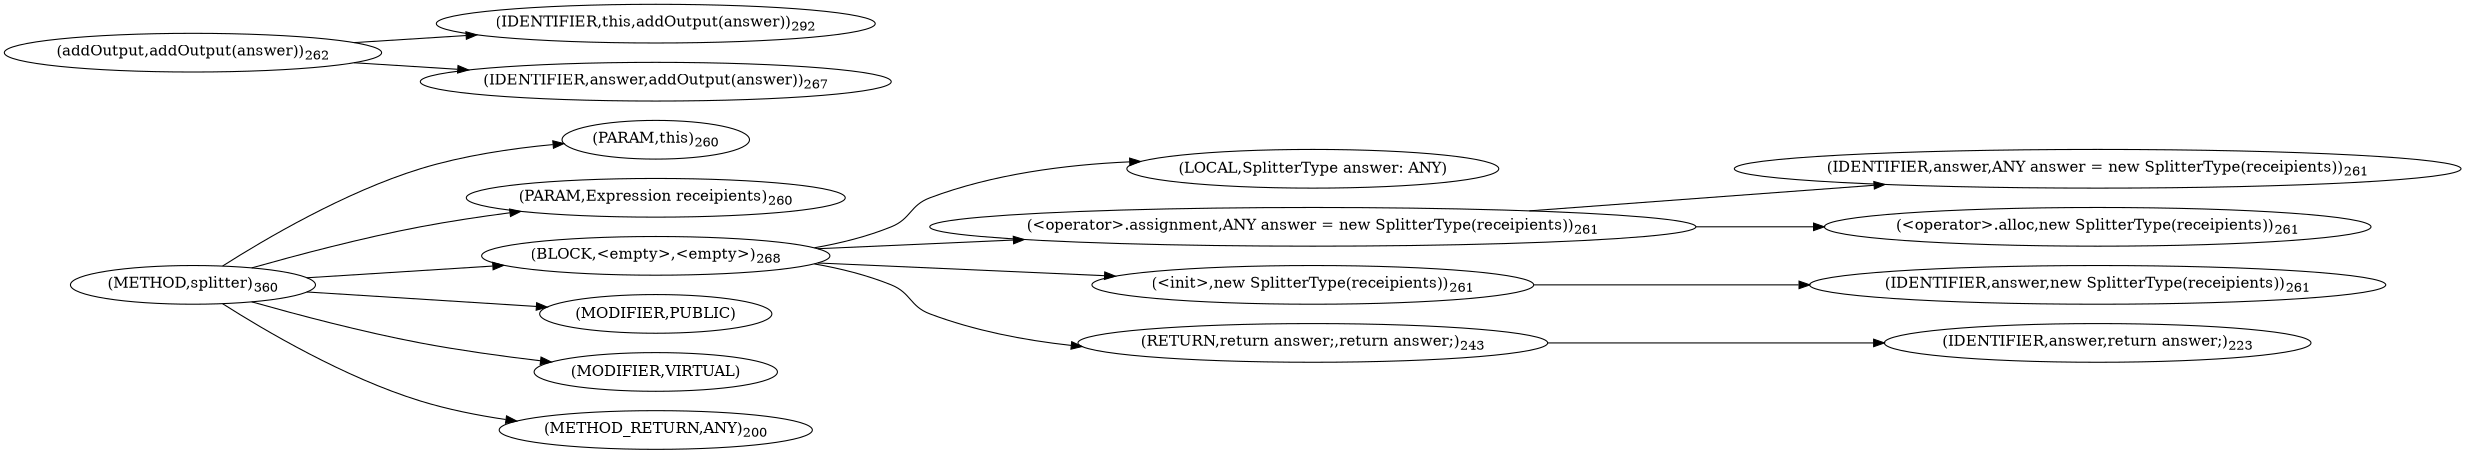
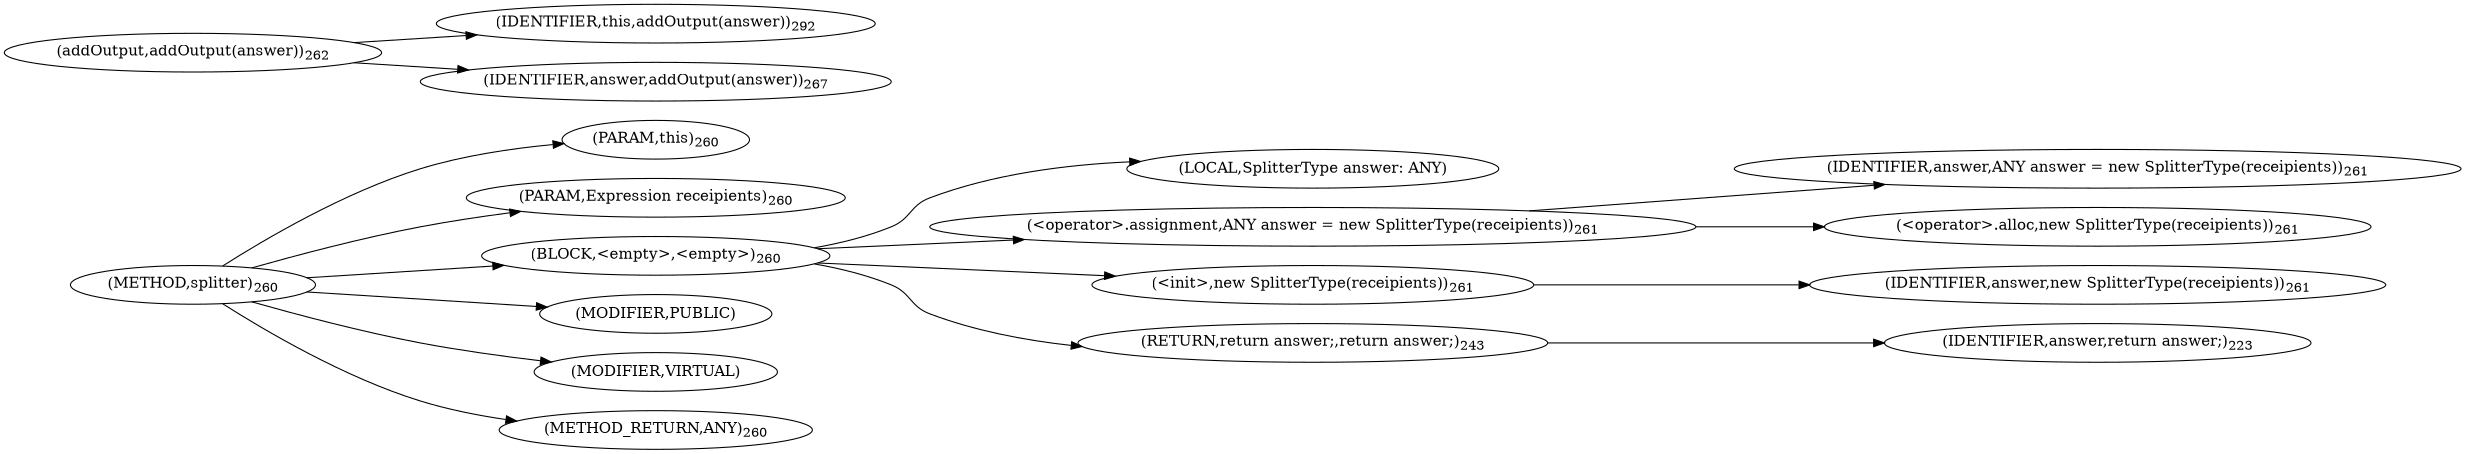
(769, 254) -> (769, 254)
(266, 283) -> (266, 283)
(755, 428) -> (755, 428)
